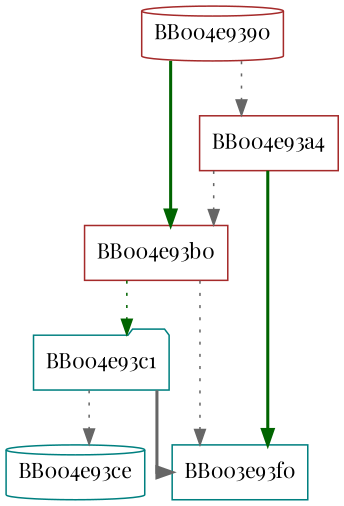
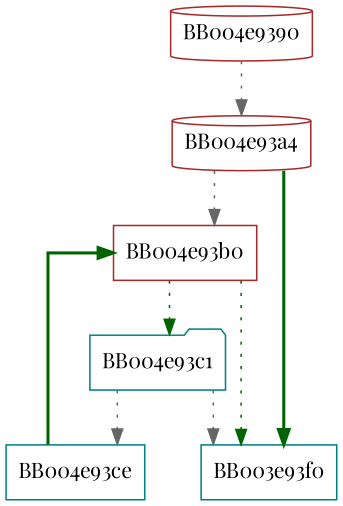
(171, 135) -> (48, 324)
(269, 143) -> (241, 143)
(200, 355) -> (241, 355)
(157, 432) -> (213, 410)
(75, 472) -> (75, 472)
